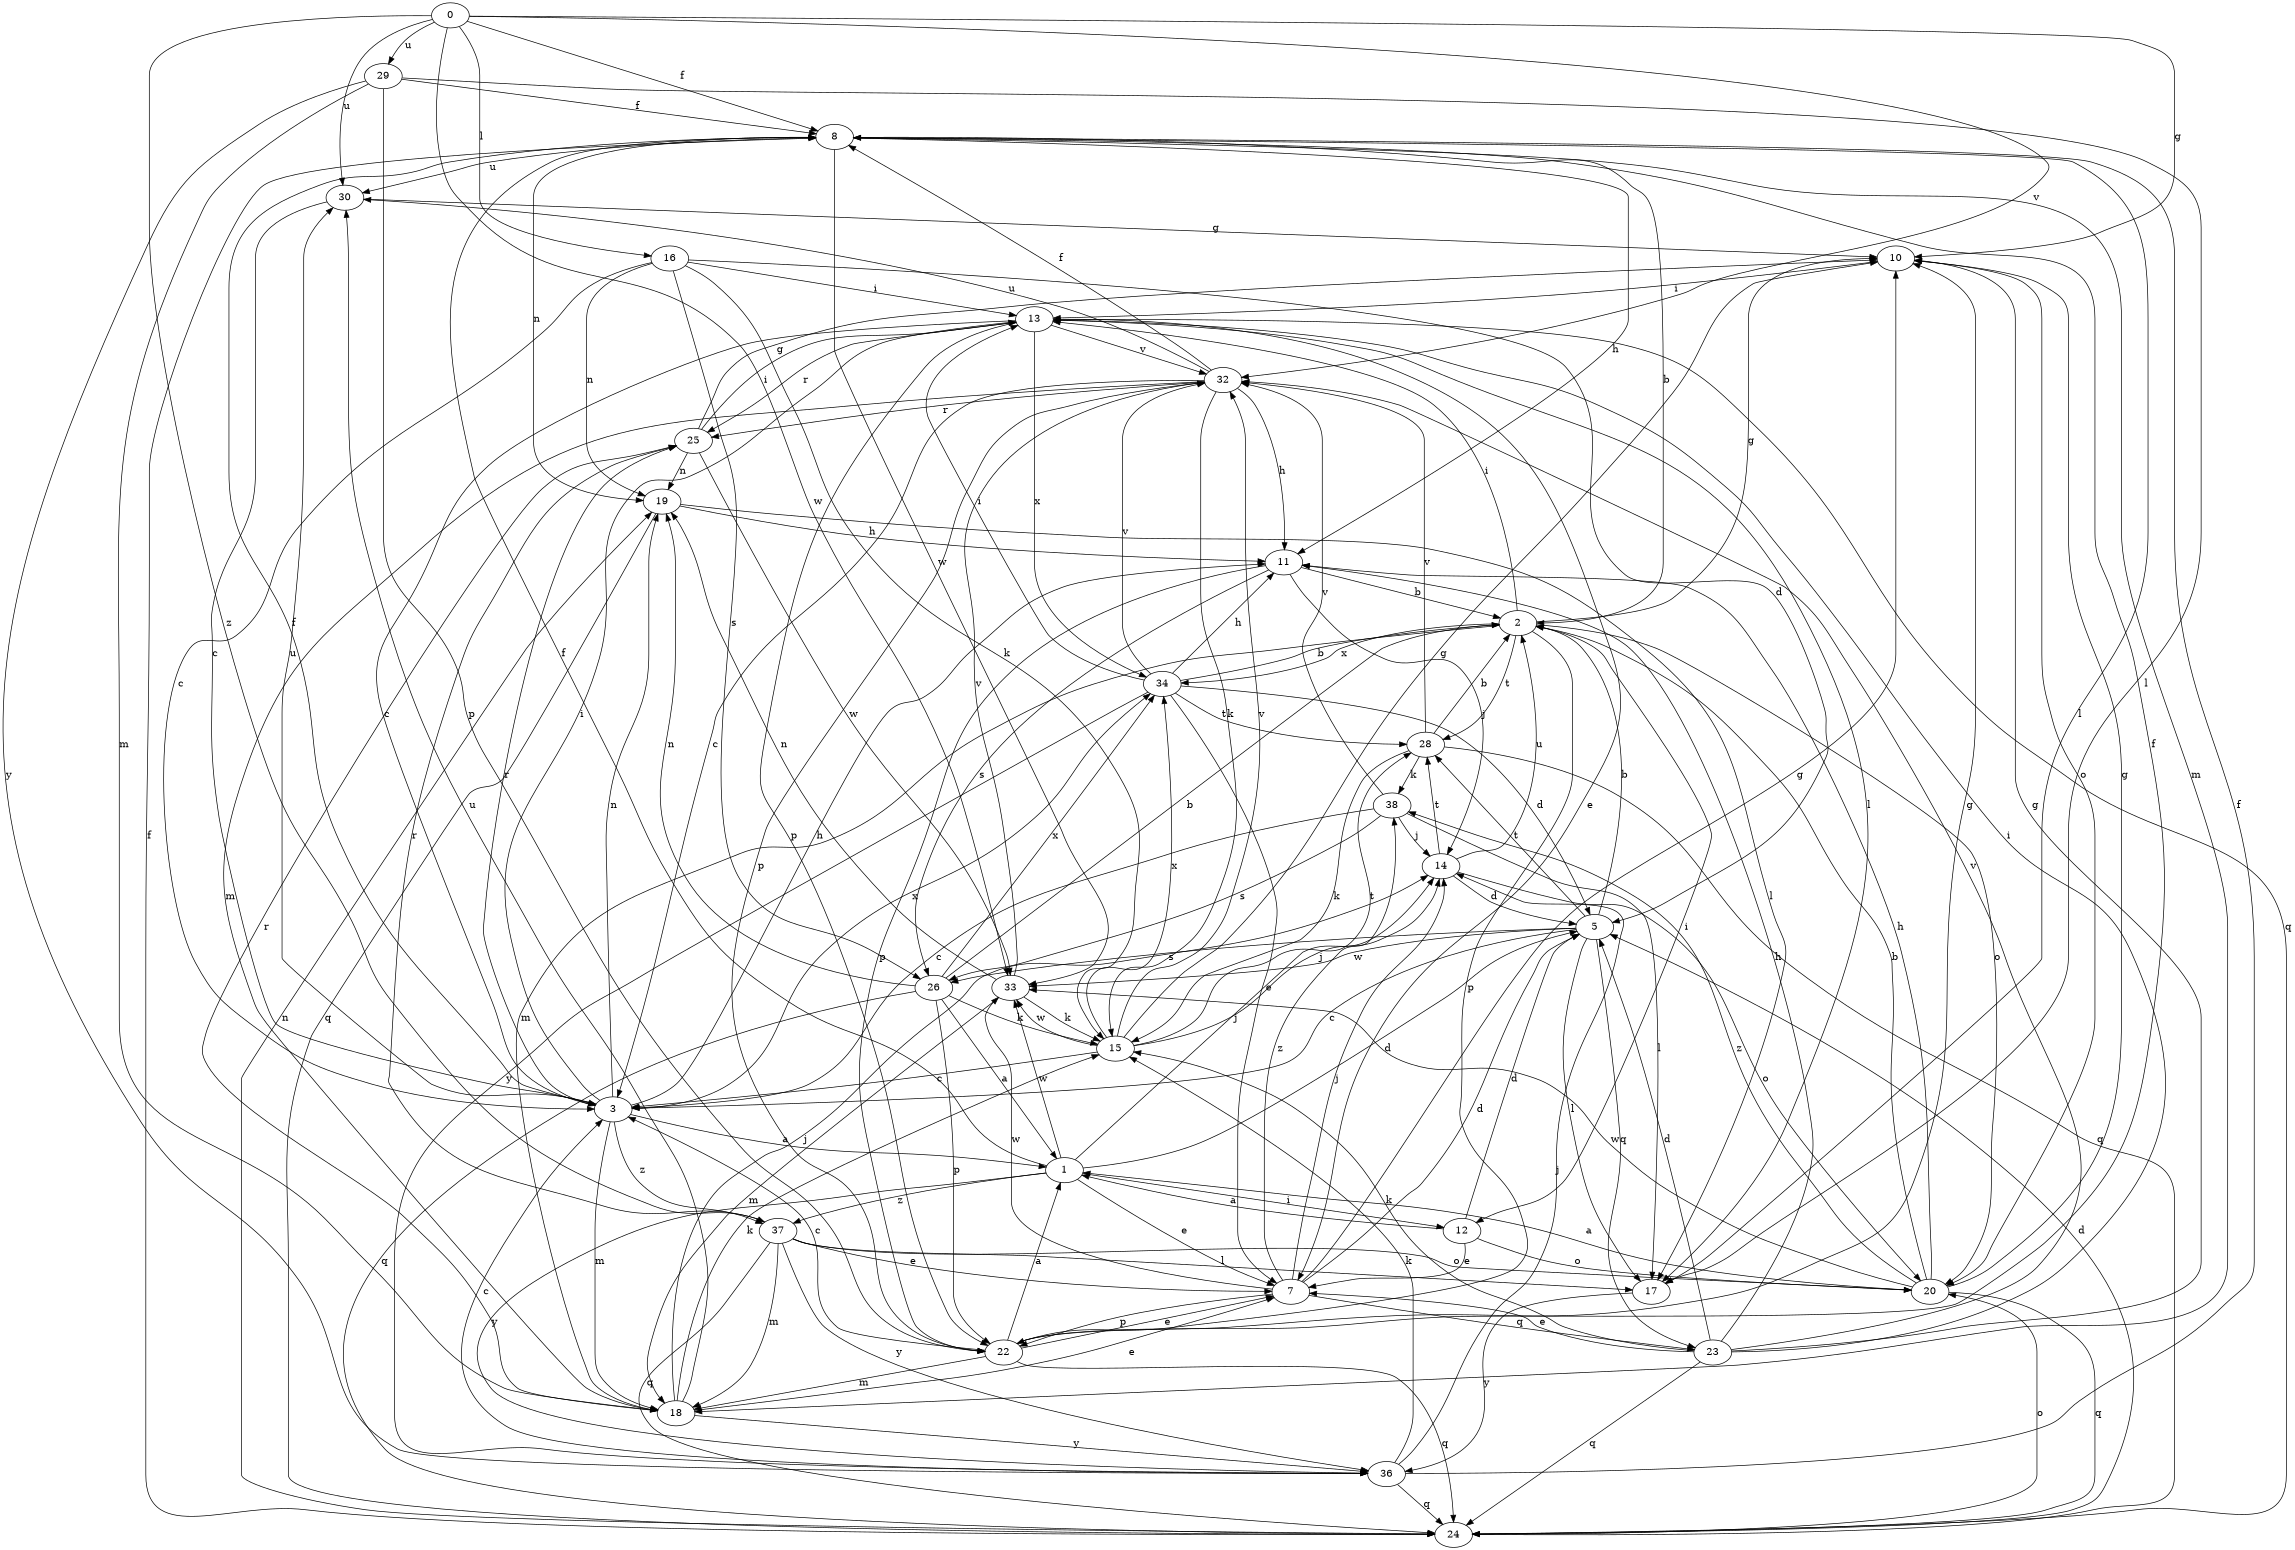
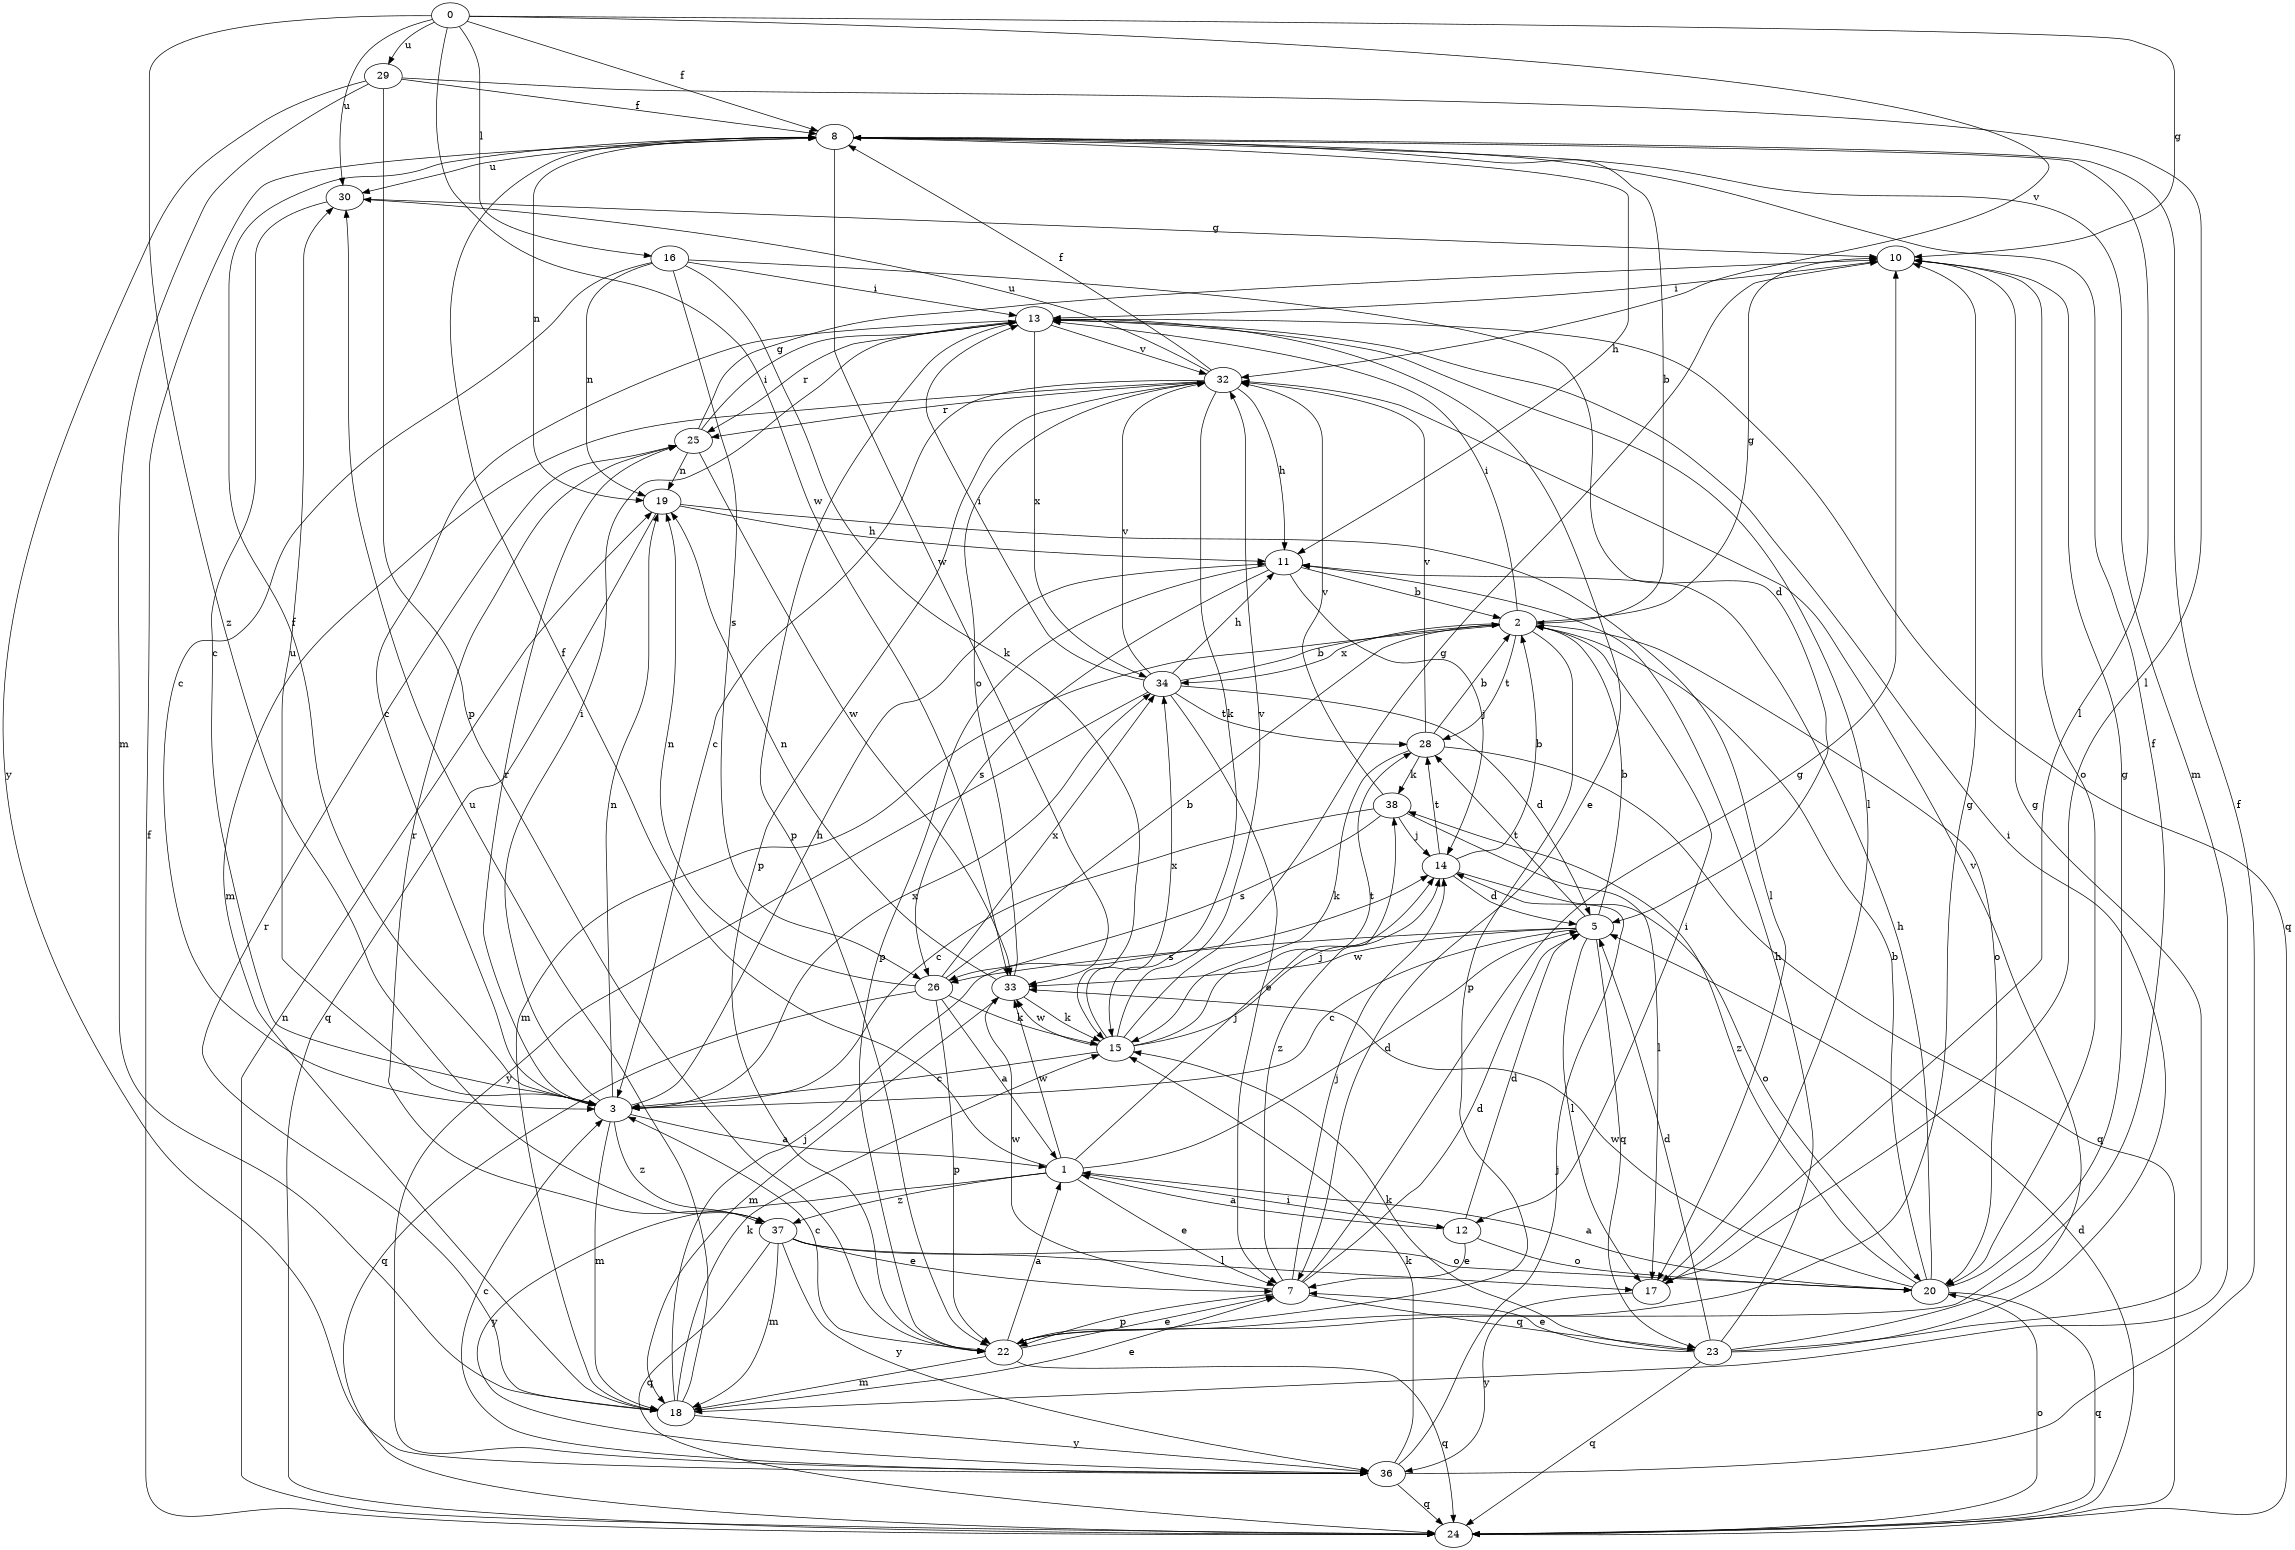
(979, 684) -> (979, 684)
(1540, 745) -> (1540, 745)
